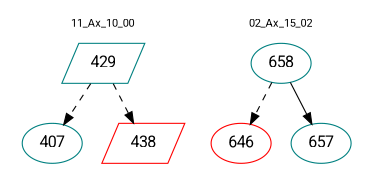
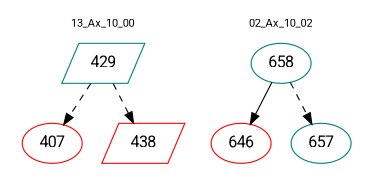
(103, 24) -> (103, 24)
(281, 24) -> (281, 24)
(264, 98) -> (264, 98)
(299, 98) -> (299, 98)
(52, 143) -> (52, 143)
